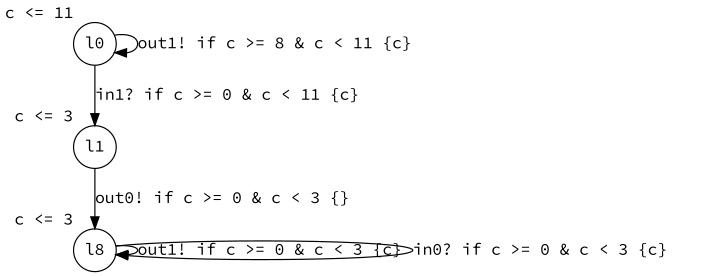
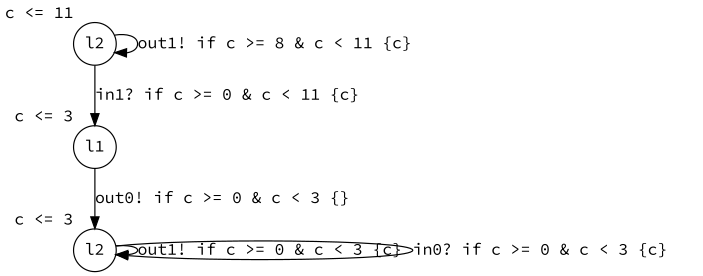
(95, 44) -> (95, 44)
(95, 250) -> (95, 250)
